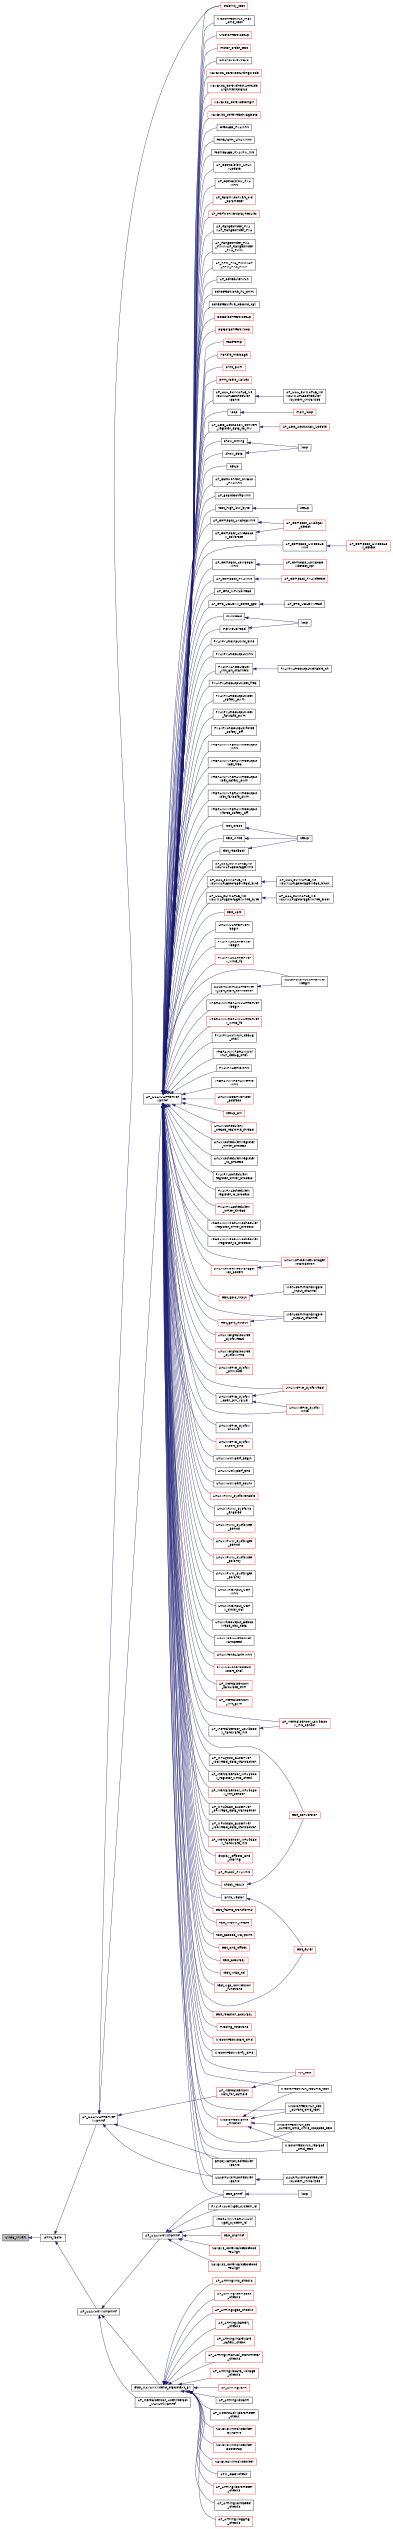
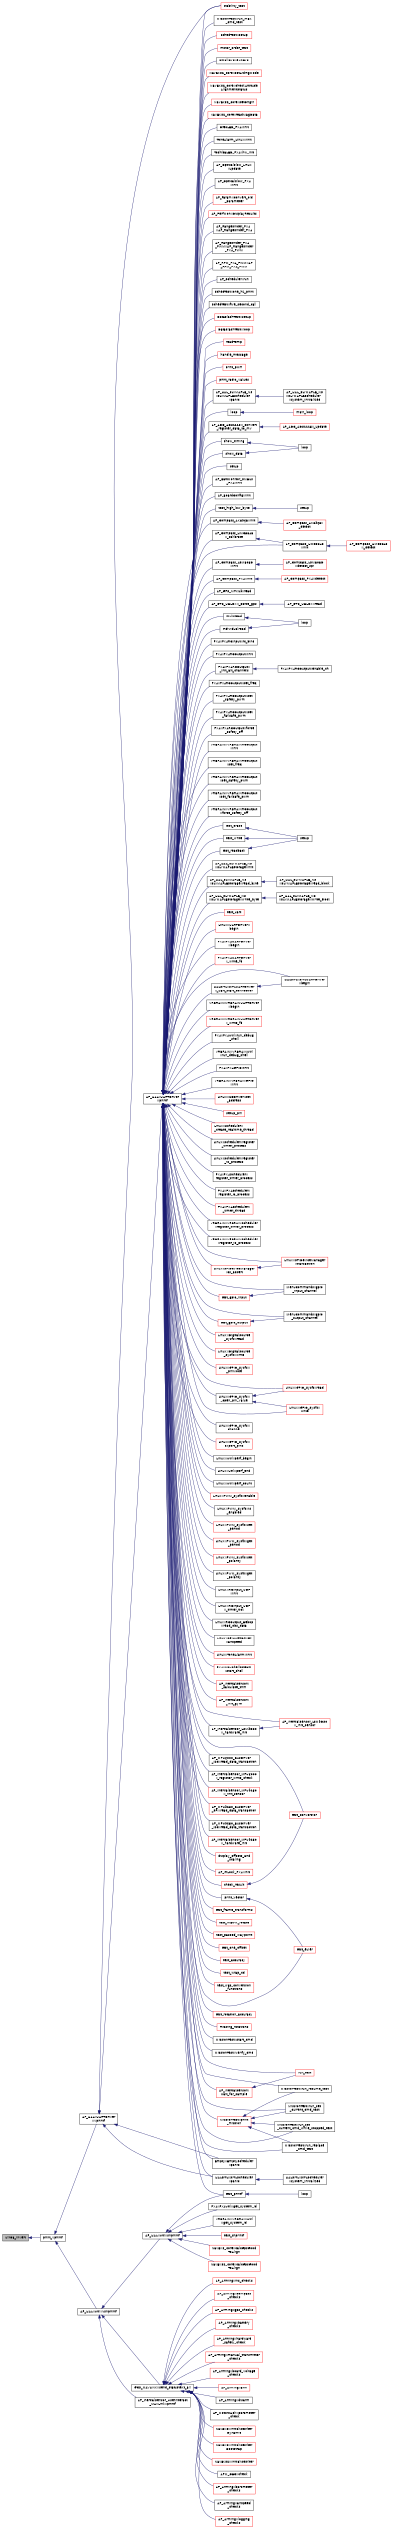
(234, 35) -> (234, 35)
(271, 530) -> (271, 541)
(234, 927) -> (234, 927)
none -> (191, 1253)
(234, 1809) -> (234, 1809)
(234, 2040) -> (234, 2040)
(169, 2105) -> (173, 1602)
(53, 2238) -> (53, 2238)
